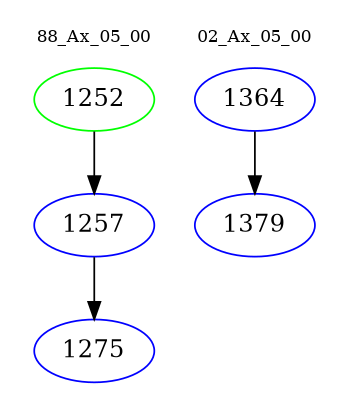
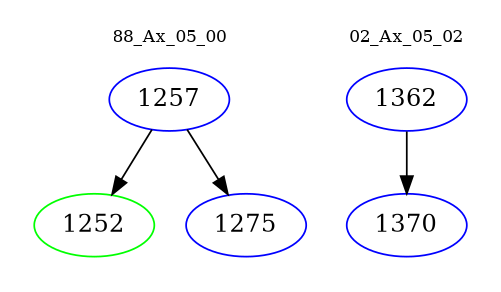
(255, 38) -> (407, 38)
(255, 100) -> (407, 100)
(94, 154) -> (137, 154)
(255, 225) -> (407, 225)
